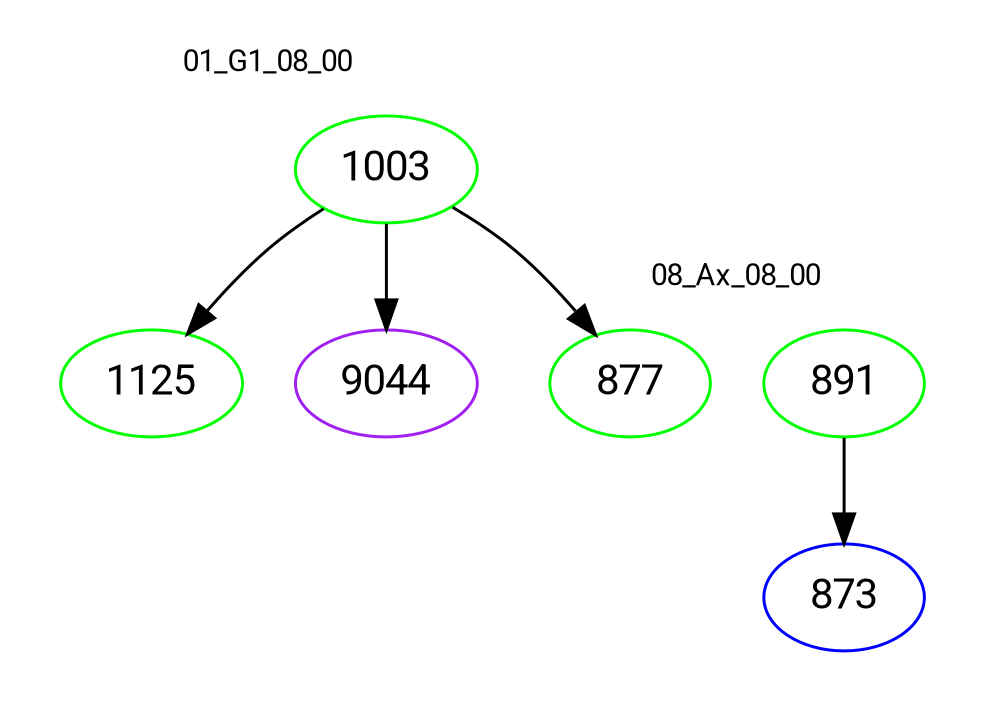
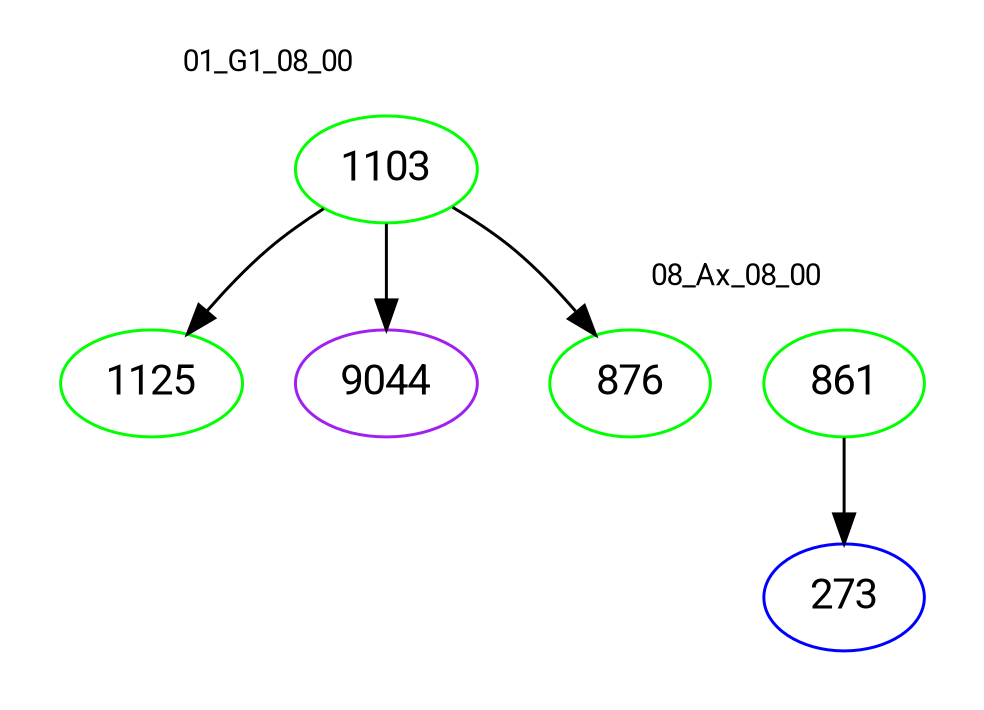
(386, 169) -> (386, 169)
(630, 383) -> (630, 383)
(844, 383) -> (844, 383)
(844, 597) -> (844, 597)
